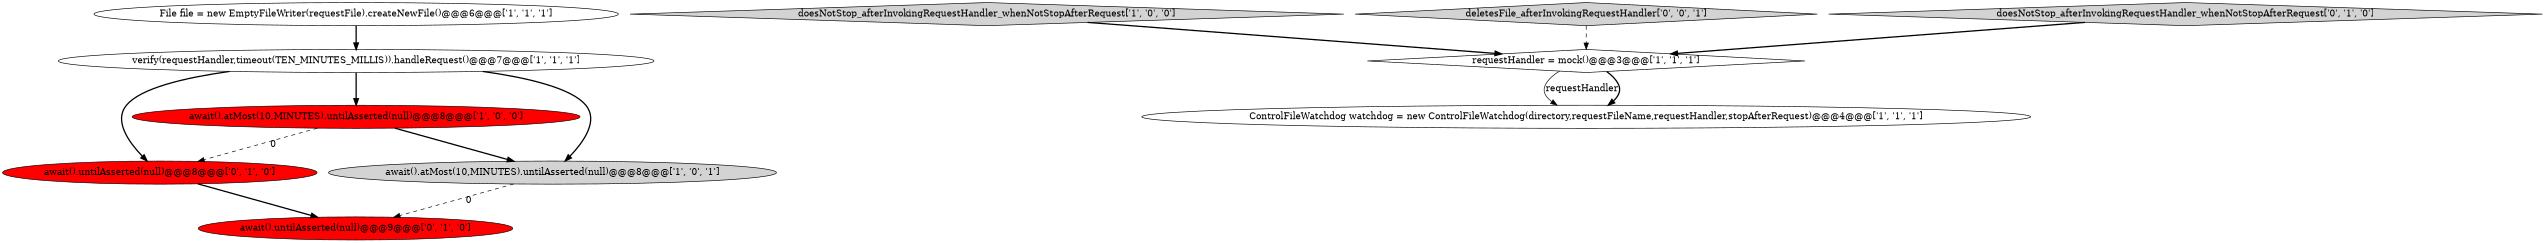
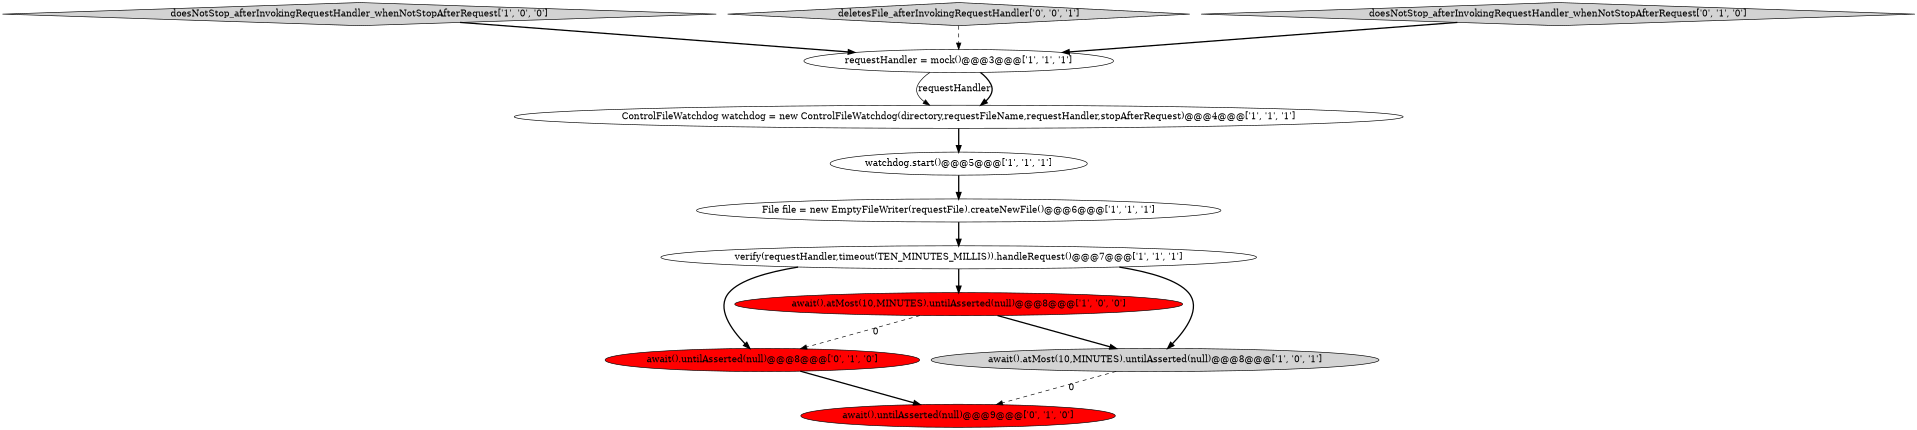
(1586, 61) -> (959, 61)
none -> (959, 164)
